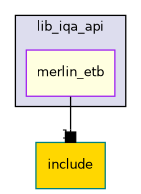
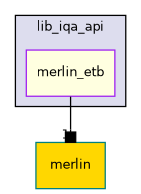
(71, 166) -> (71, 166)
